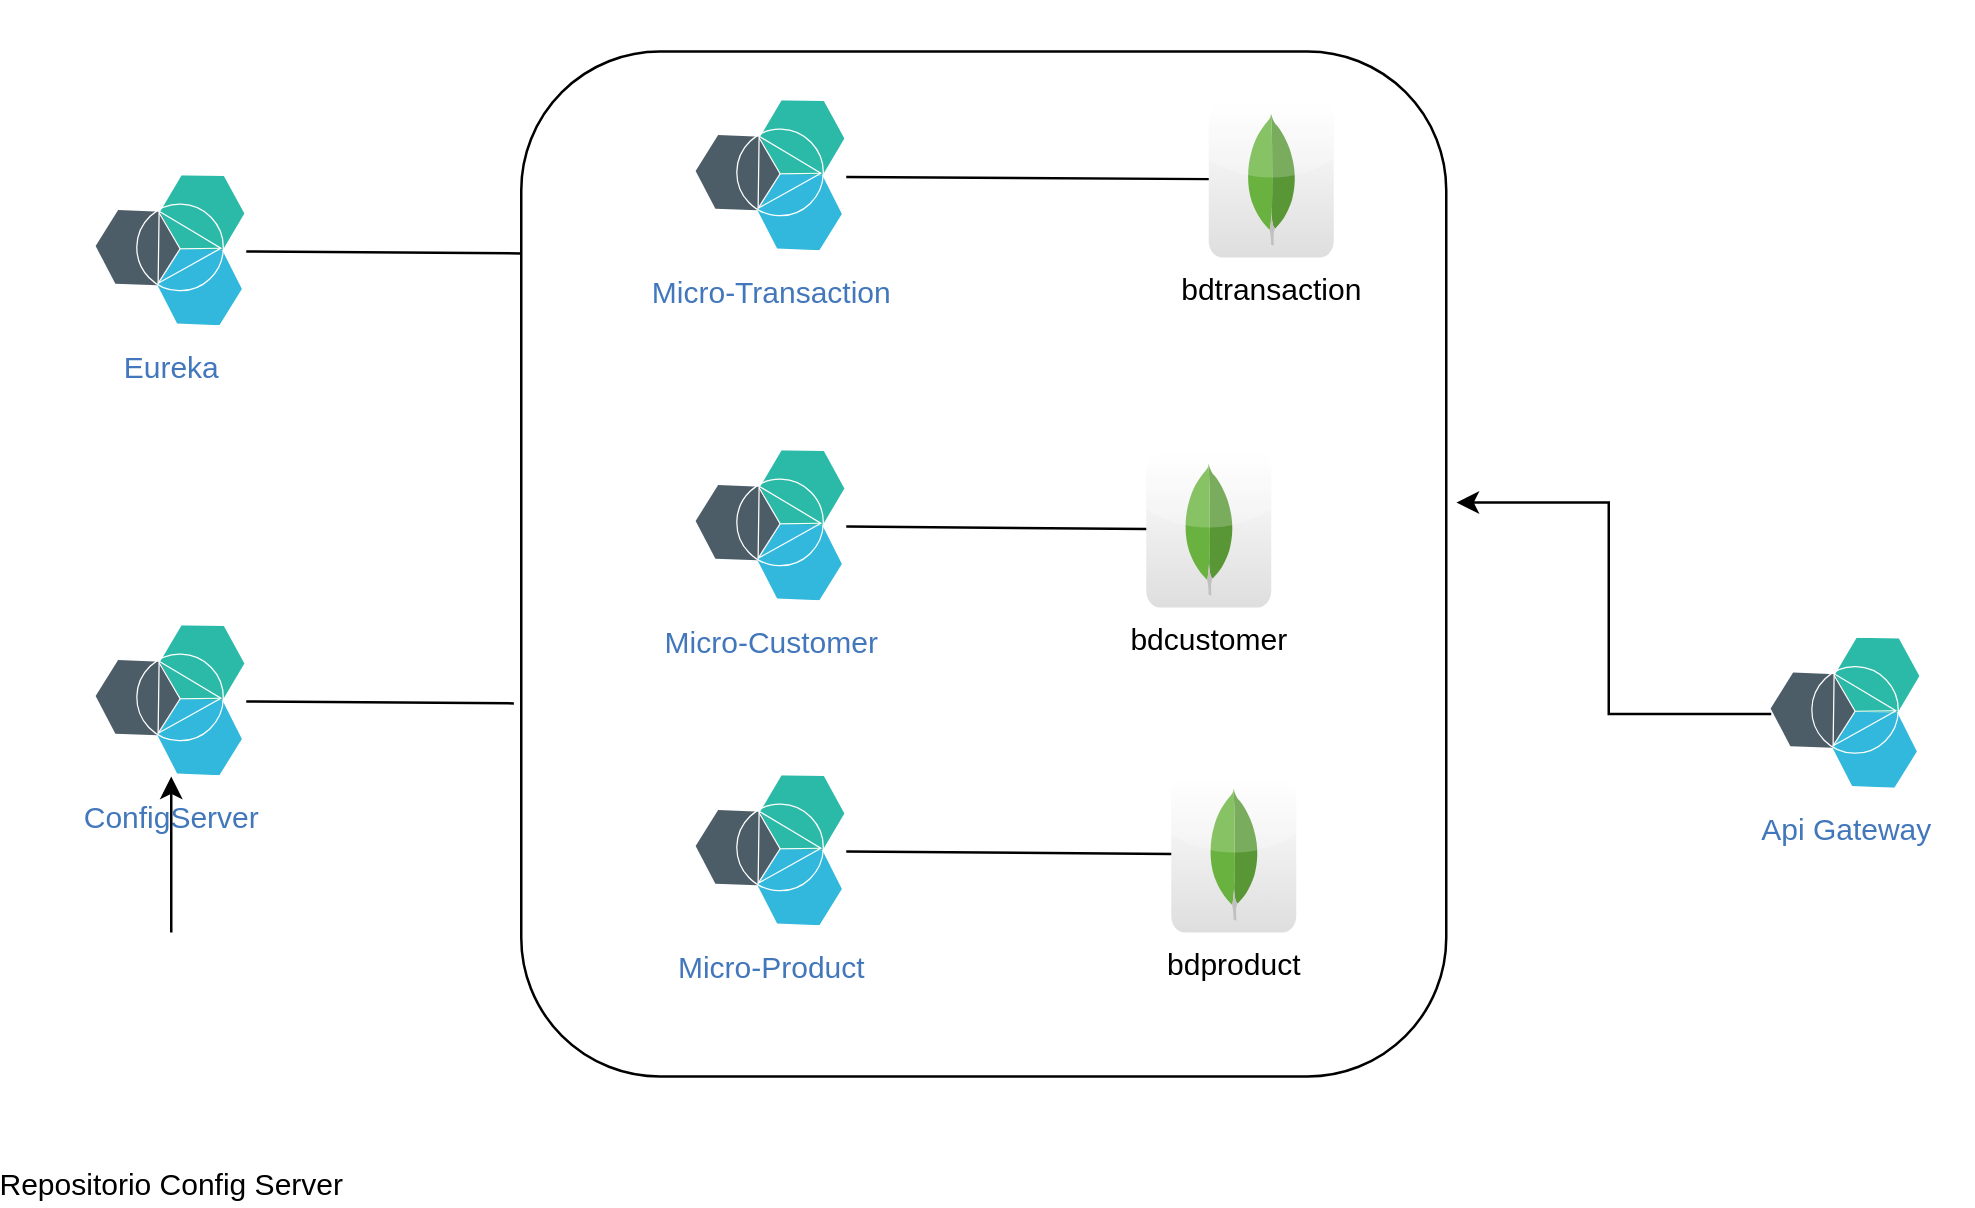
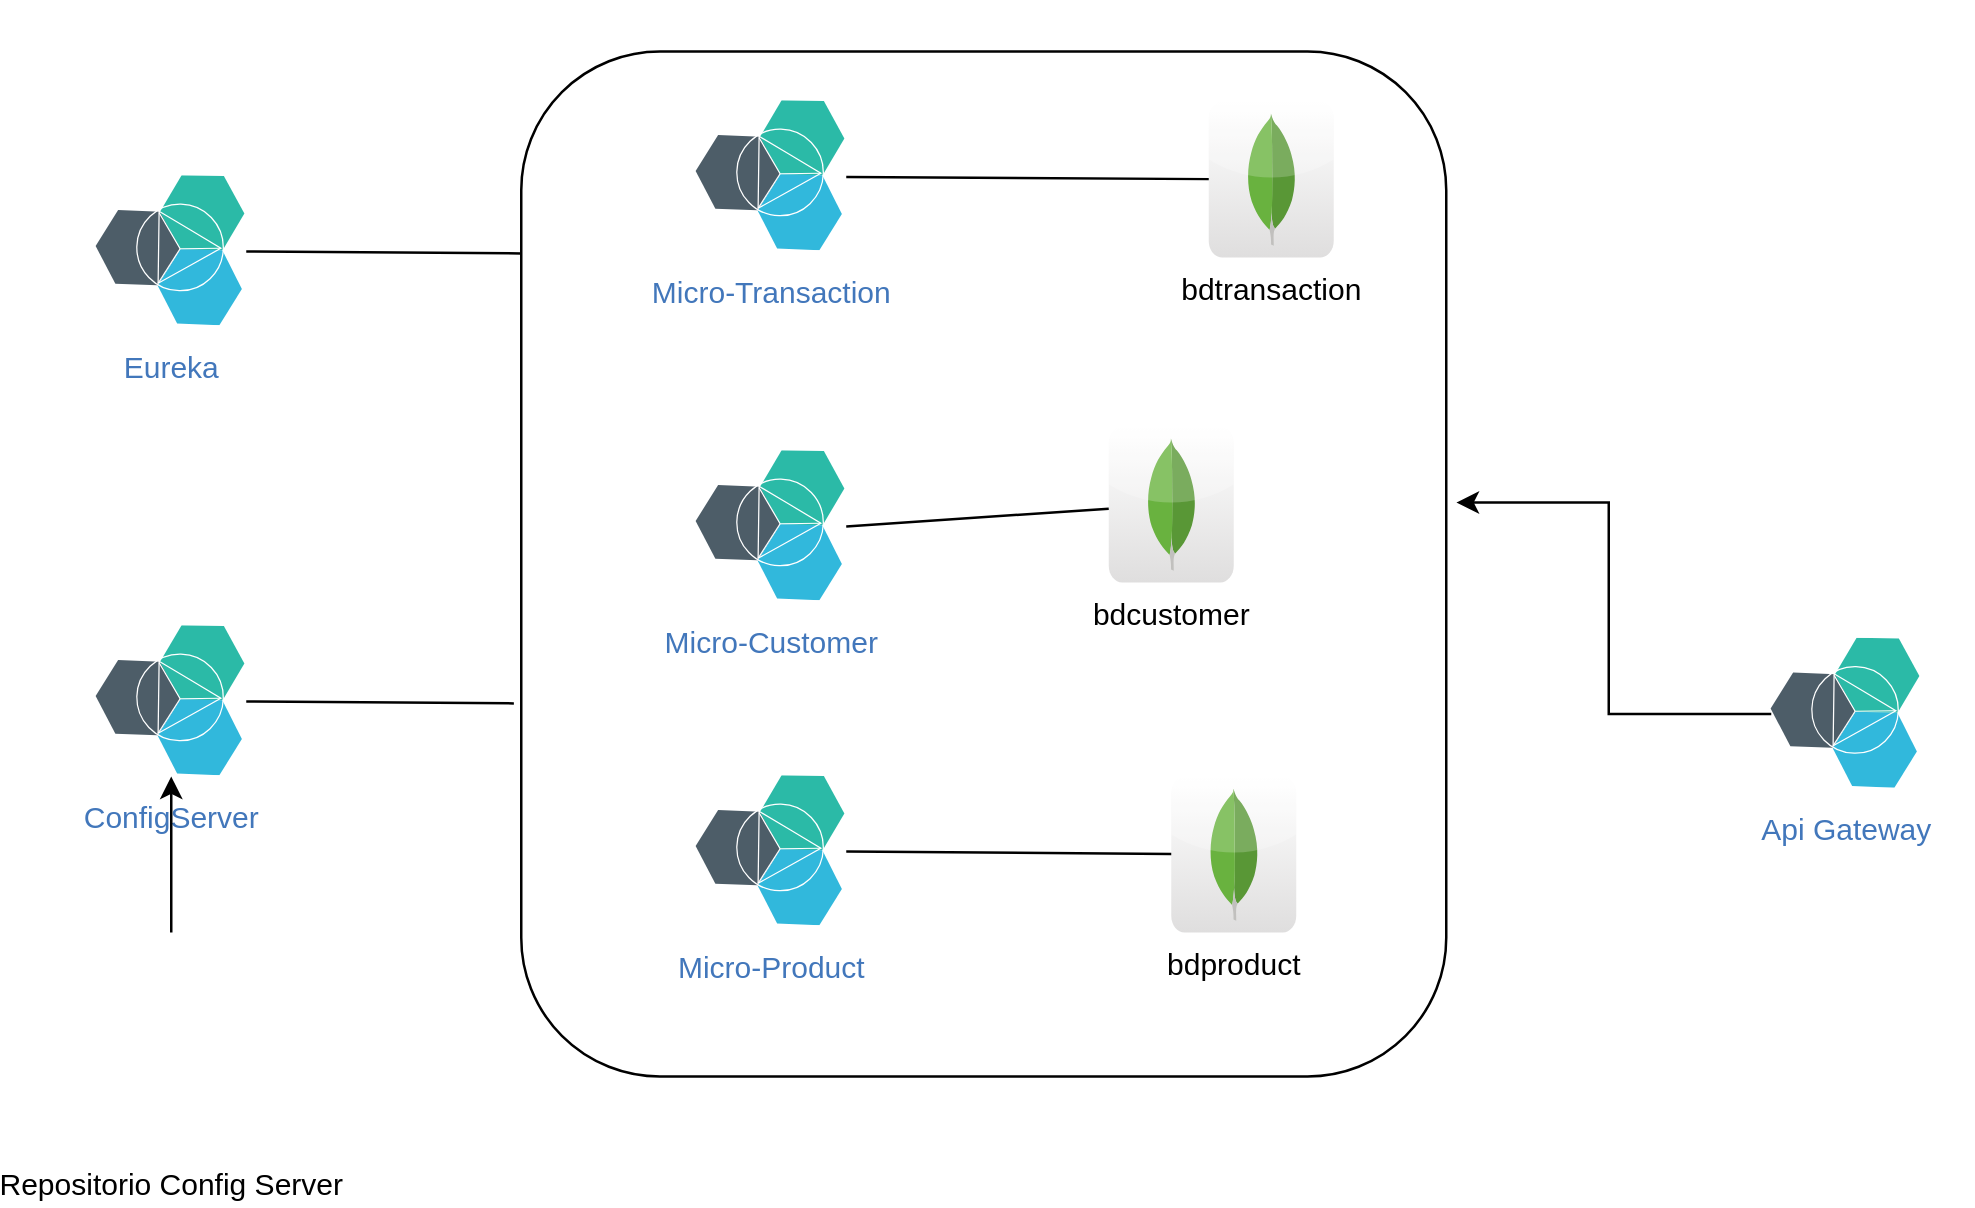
(1209, 529) -> (1171, 504)
